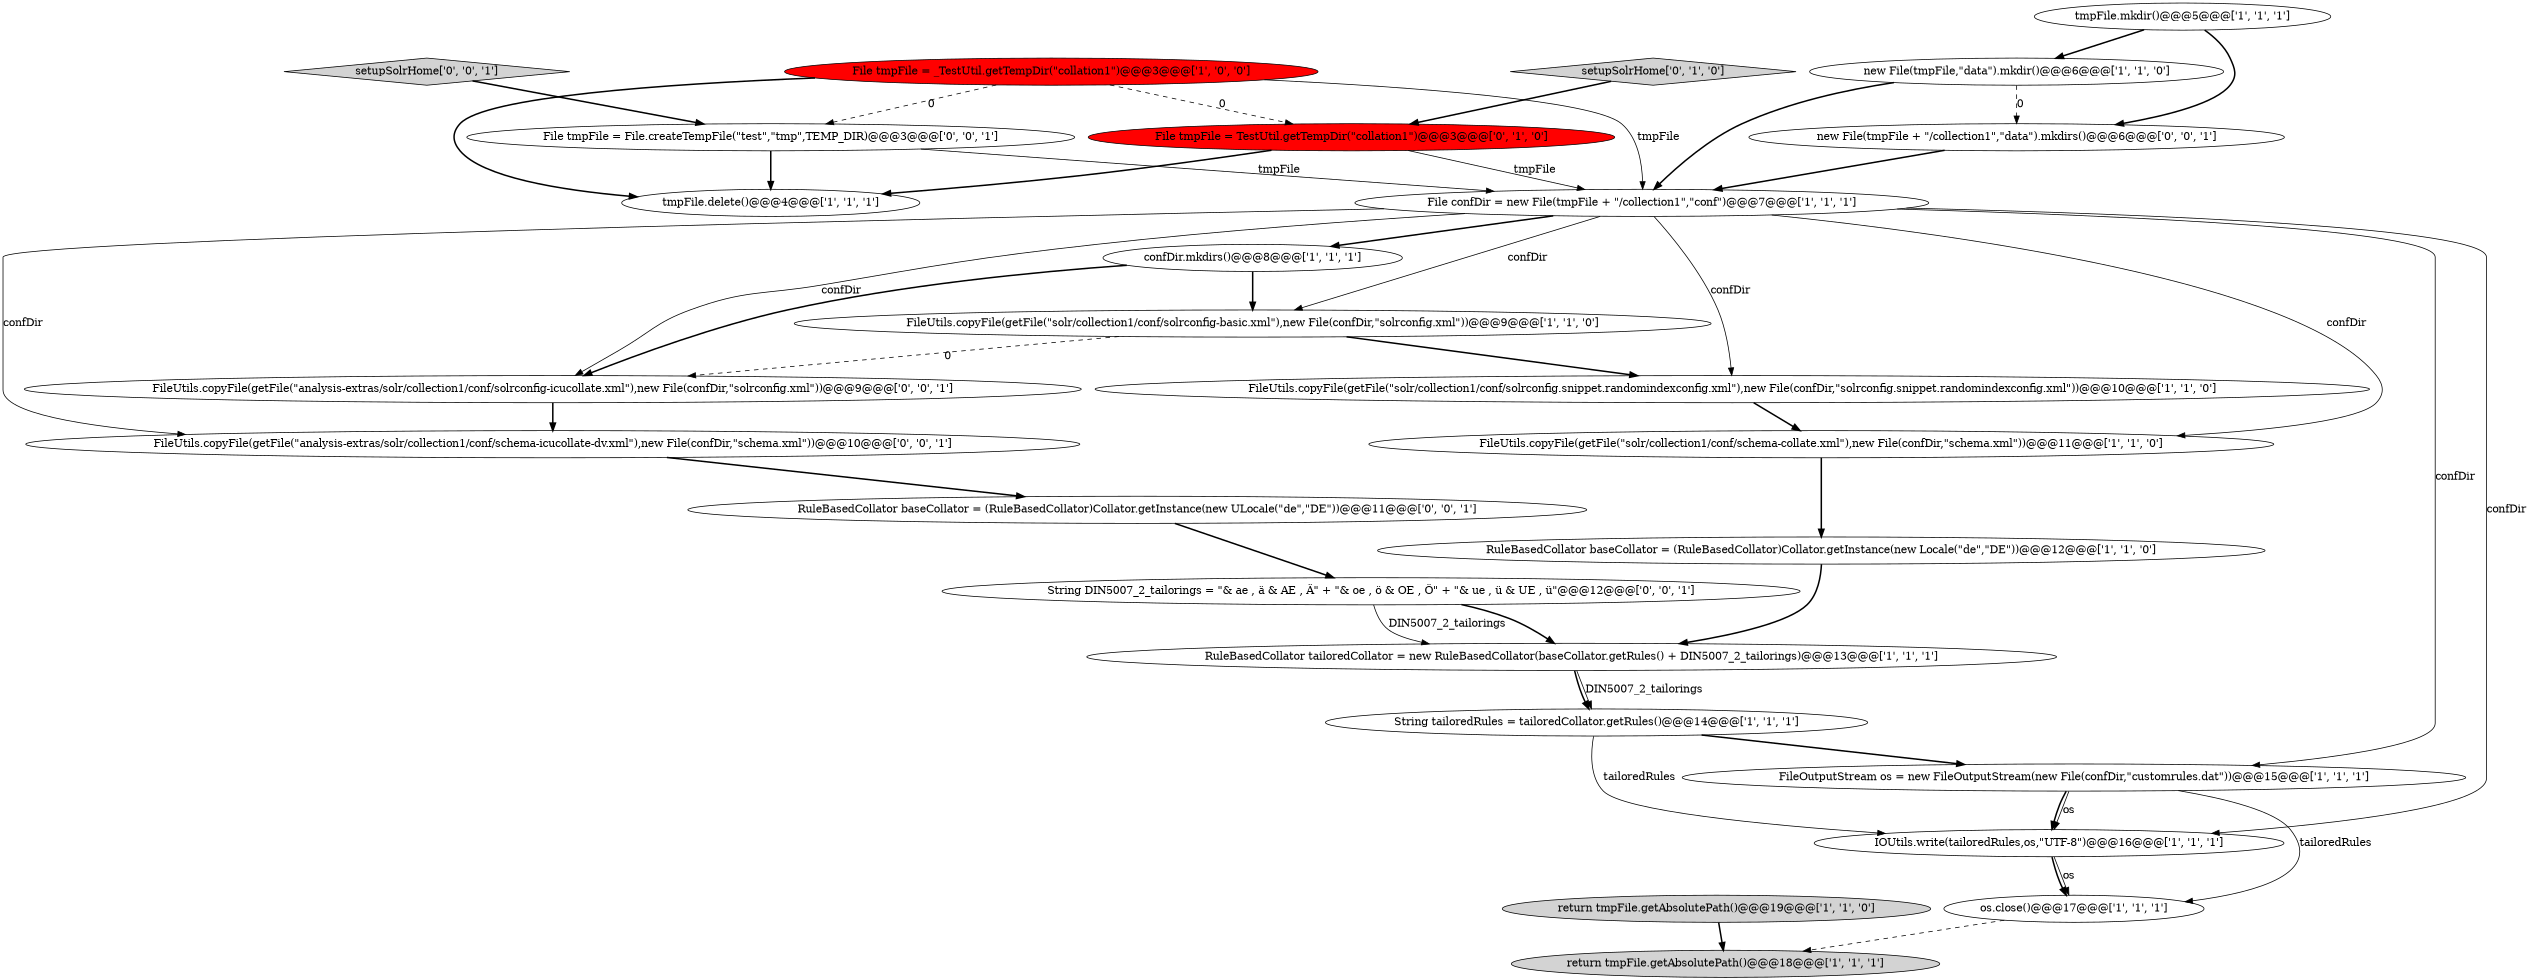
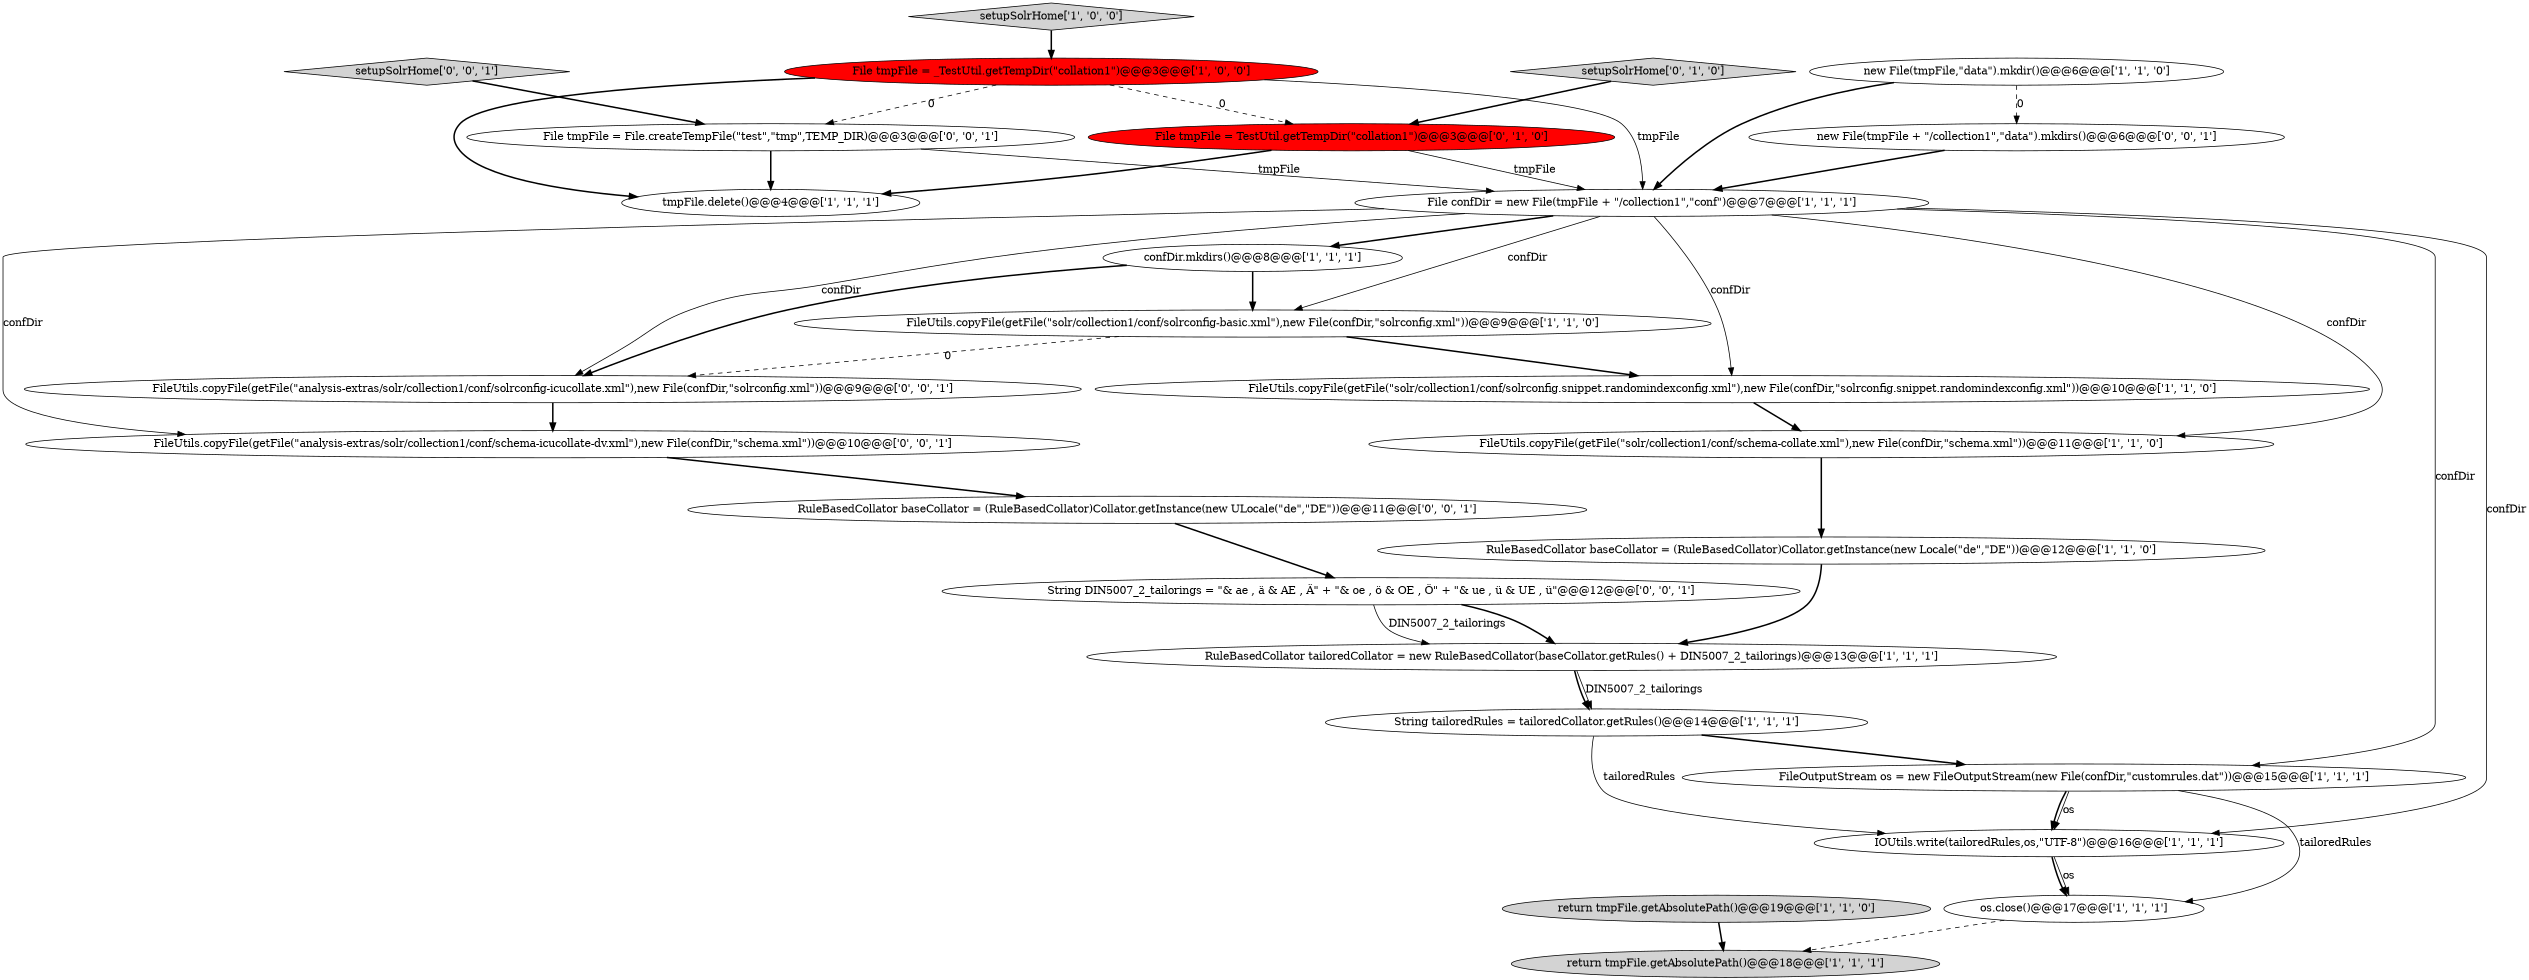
none -> (1051, 17)
(2183, 17) -> none
